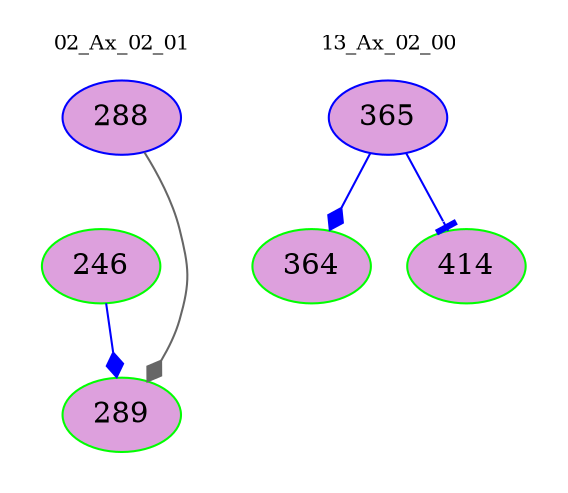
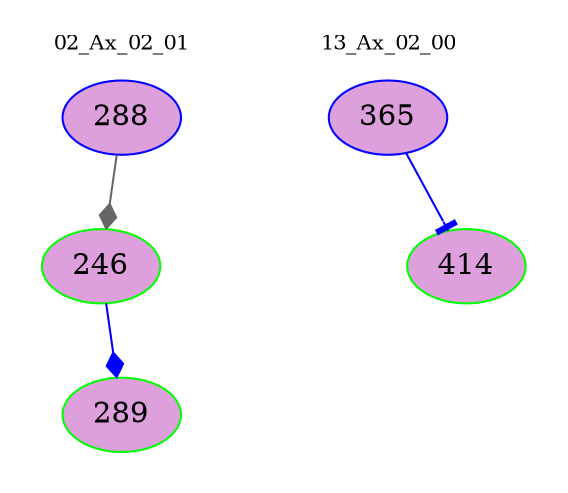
(185, 255) -> (113, 179)
(312, 266) -> none
